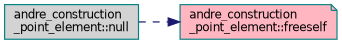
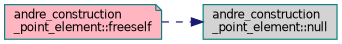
(154, 22) -> (177, 22)
